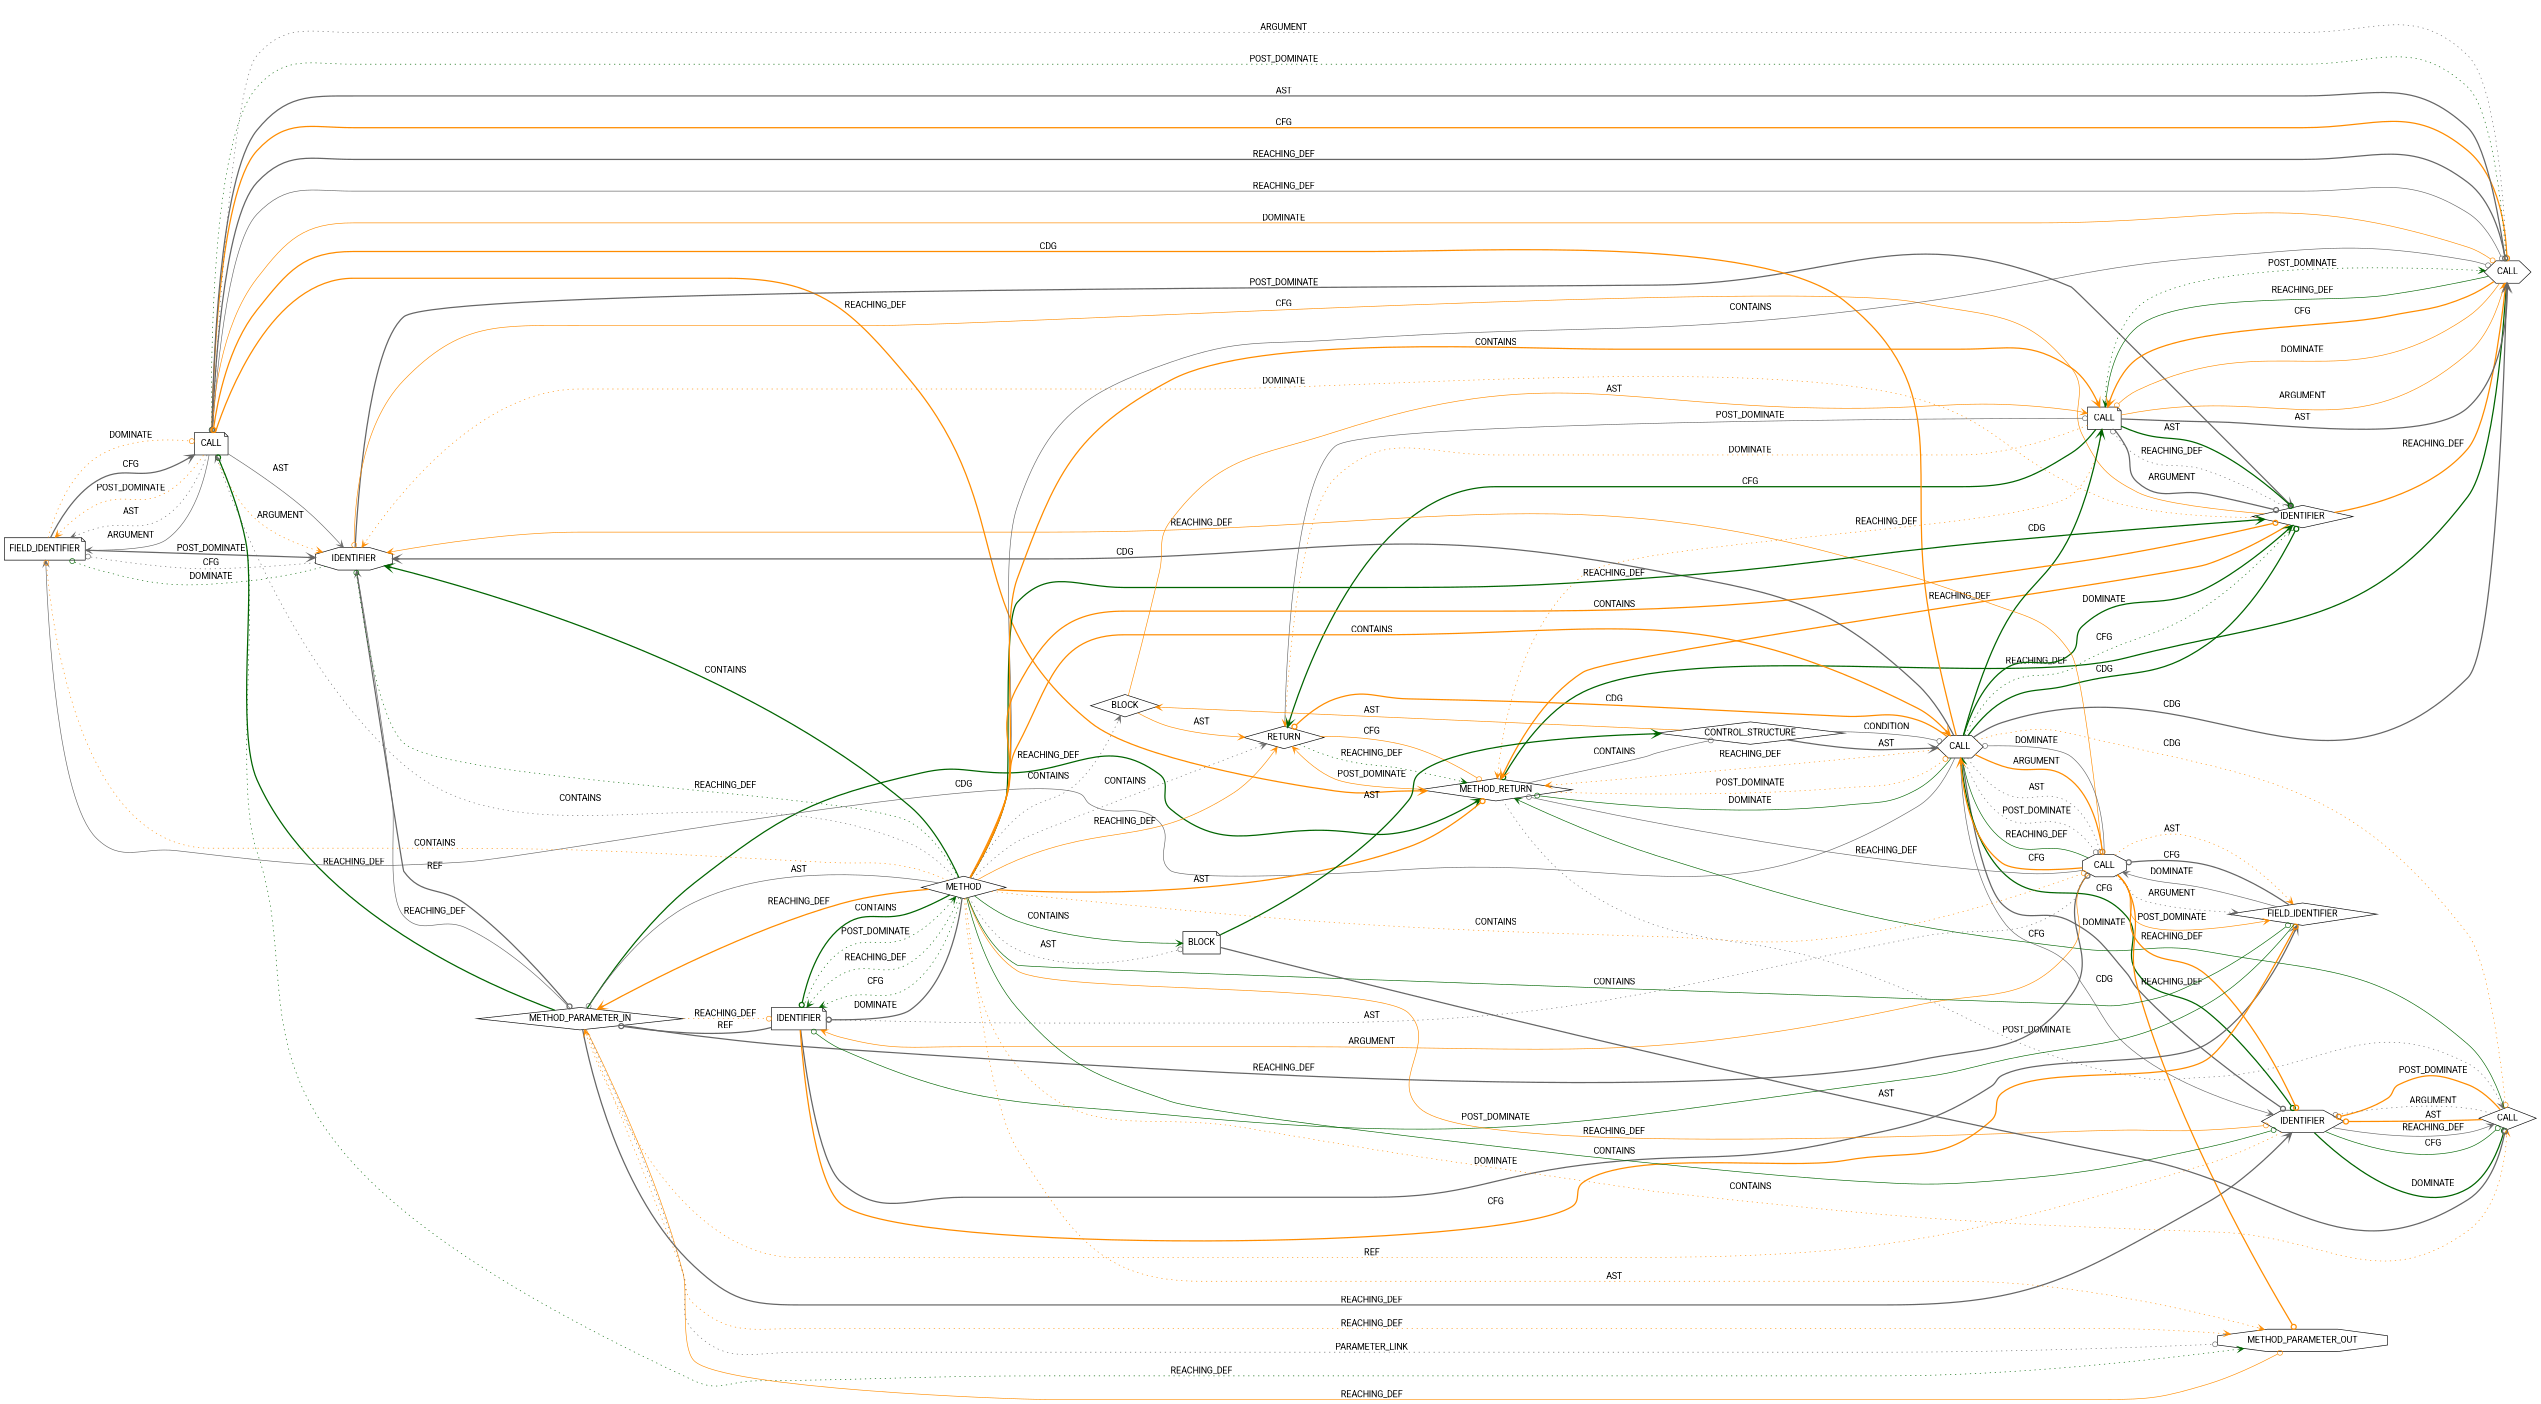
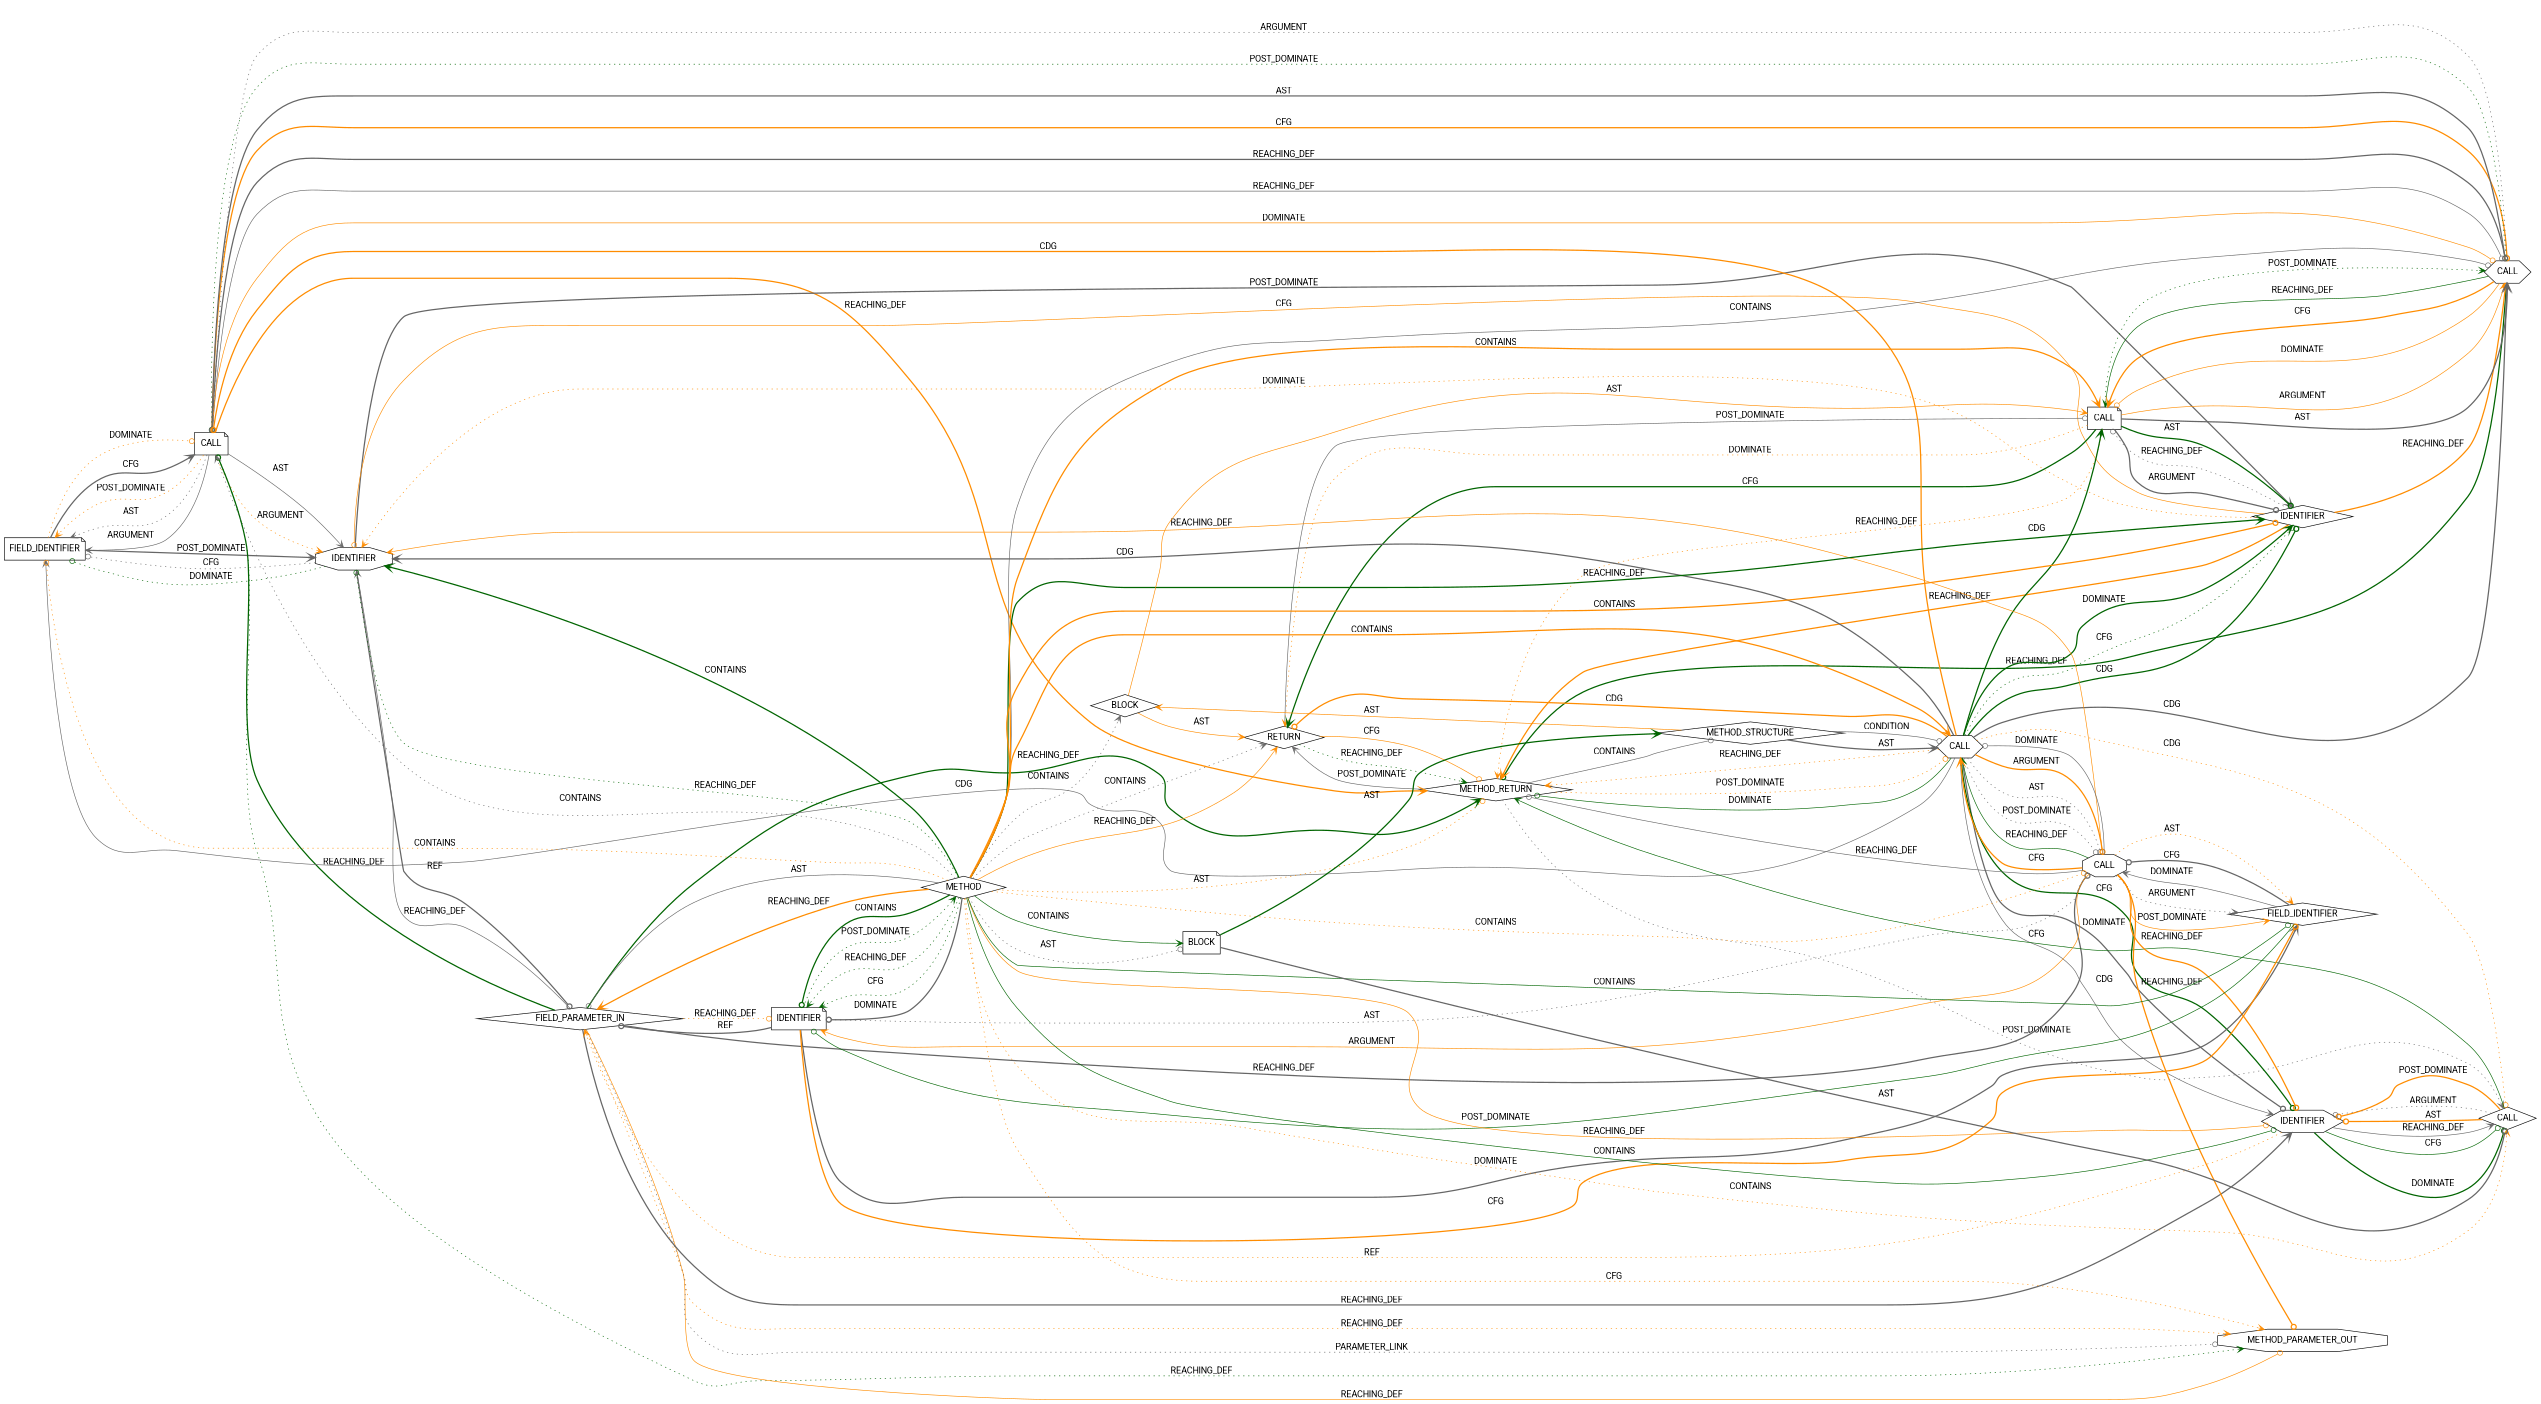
(1750, 733) -> (1750, 733)
(1355, 784) -> (1355, 784)
(1247, 882) -> (1247, 882)
(580, 1019) -> (580, 1019)
(1614, 1277) -> (1614, 1277)
